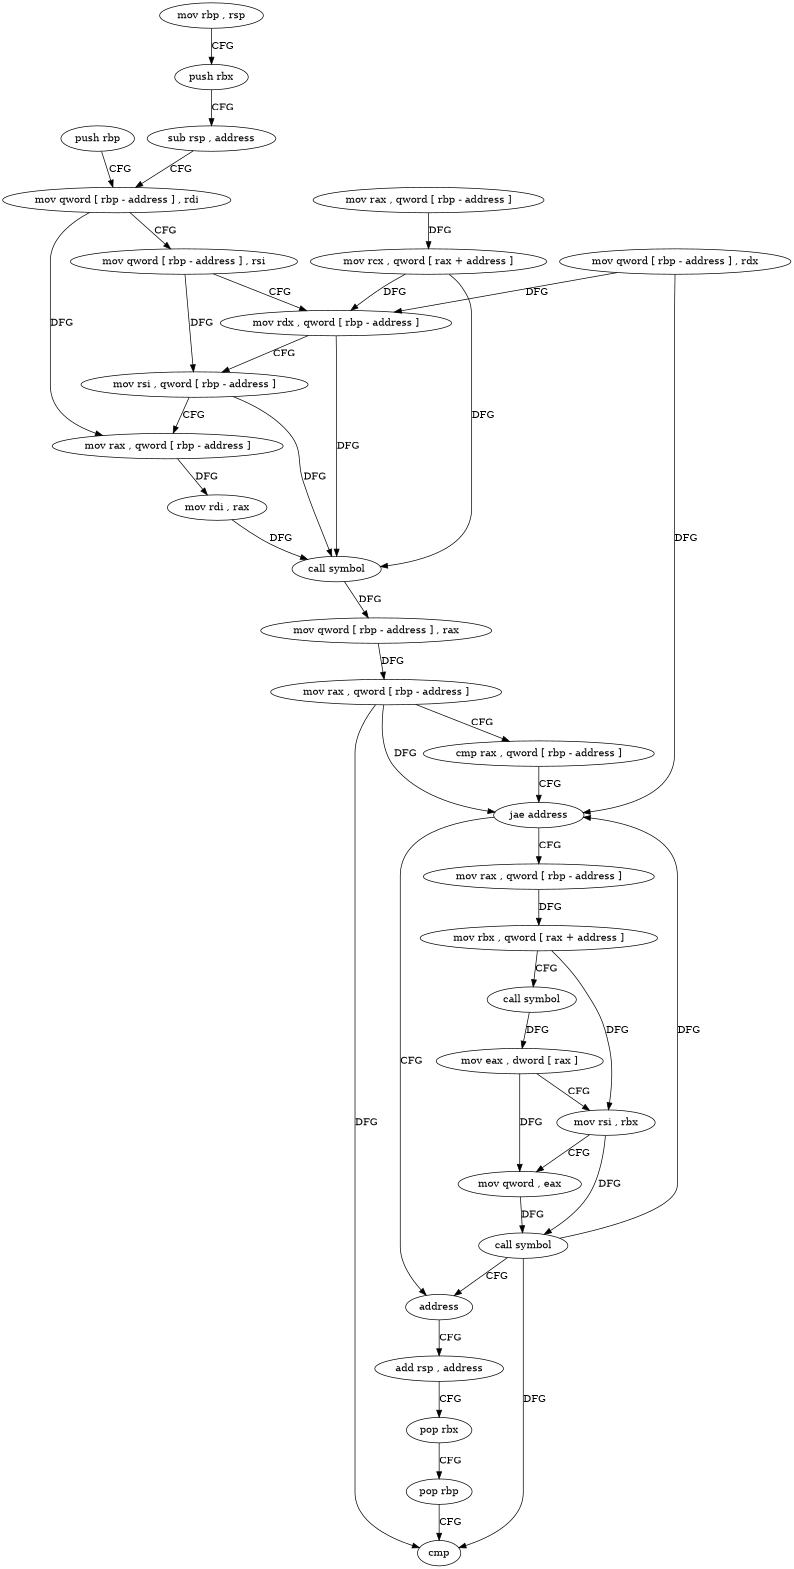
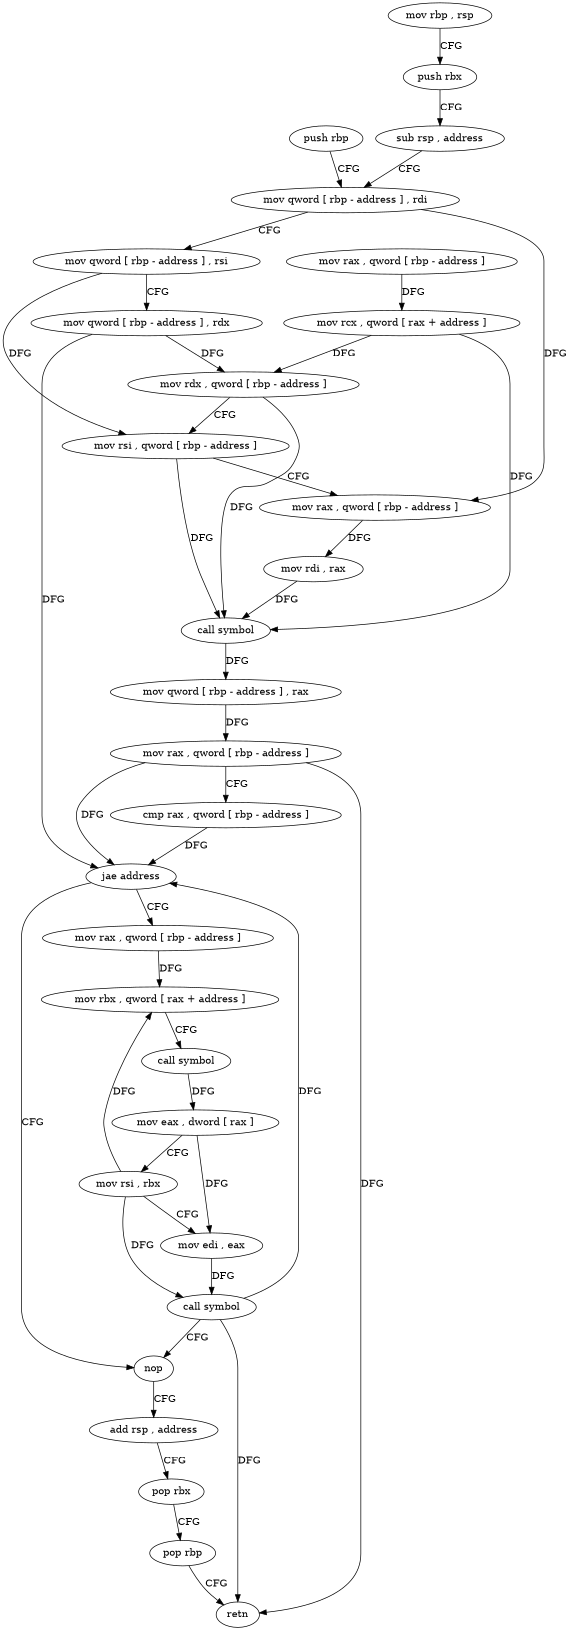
(257, 291) -> (147, 289)
(550, 784) -> (196, 846)
(601, 1019) -> (111, 1093)
(520, 1184) -> (212, 1246)
(439, 1307) -> (154, 1369)
(439, 1553) -> (238, 1615)
